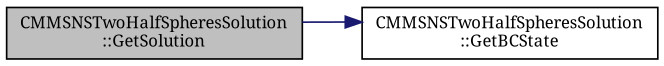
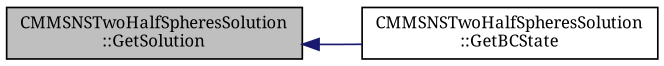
(324, 22) -> (341, 44)
